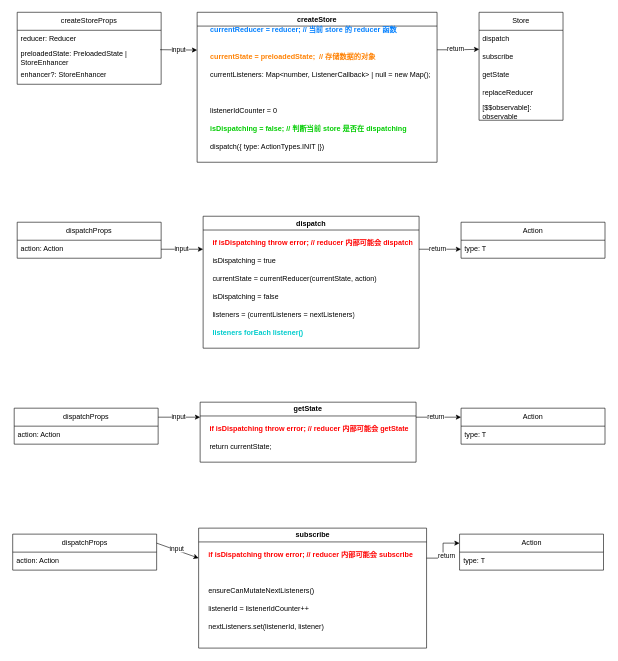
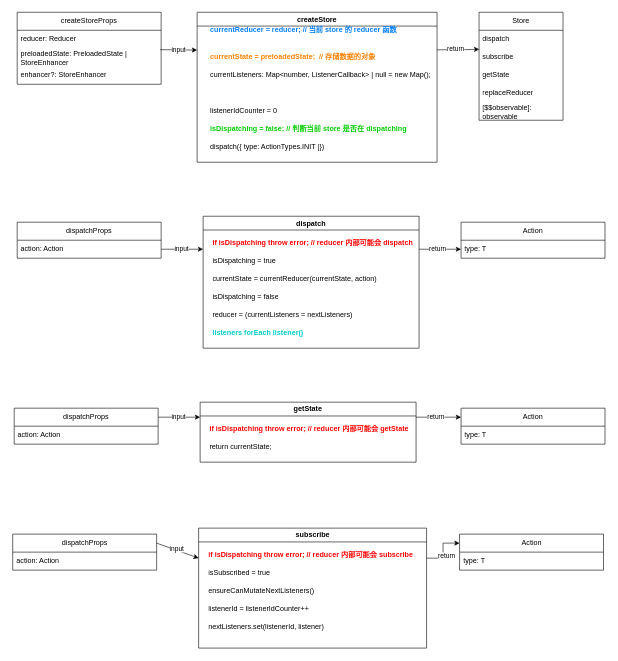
(297, 315) -> (296, 315)
none -> (244, 573)
